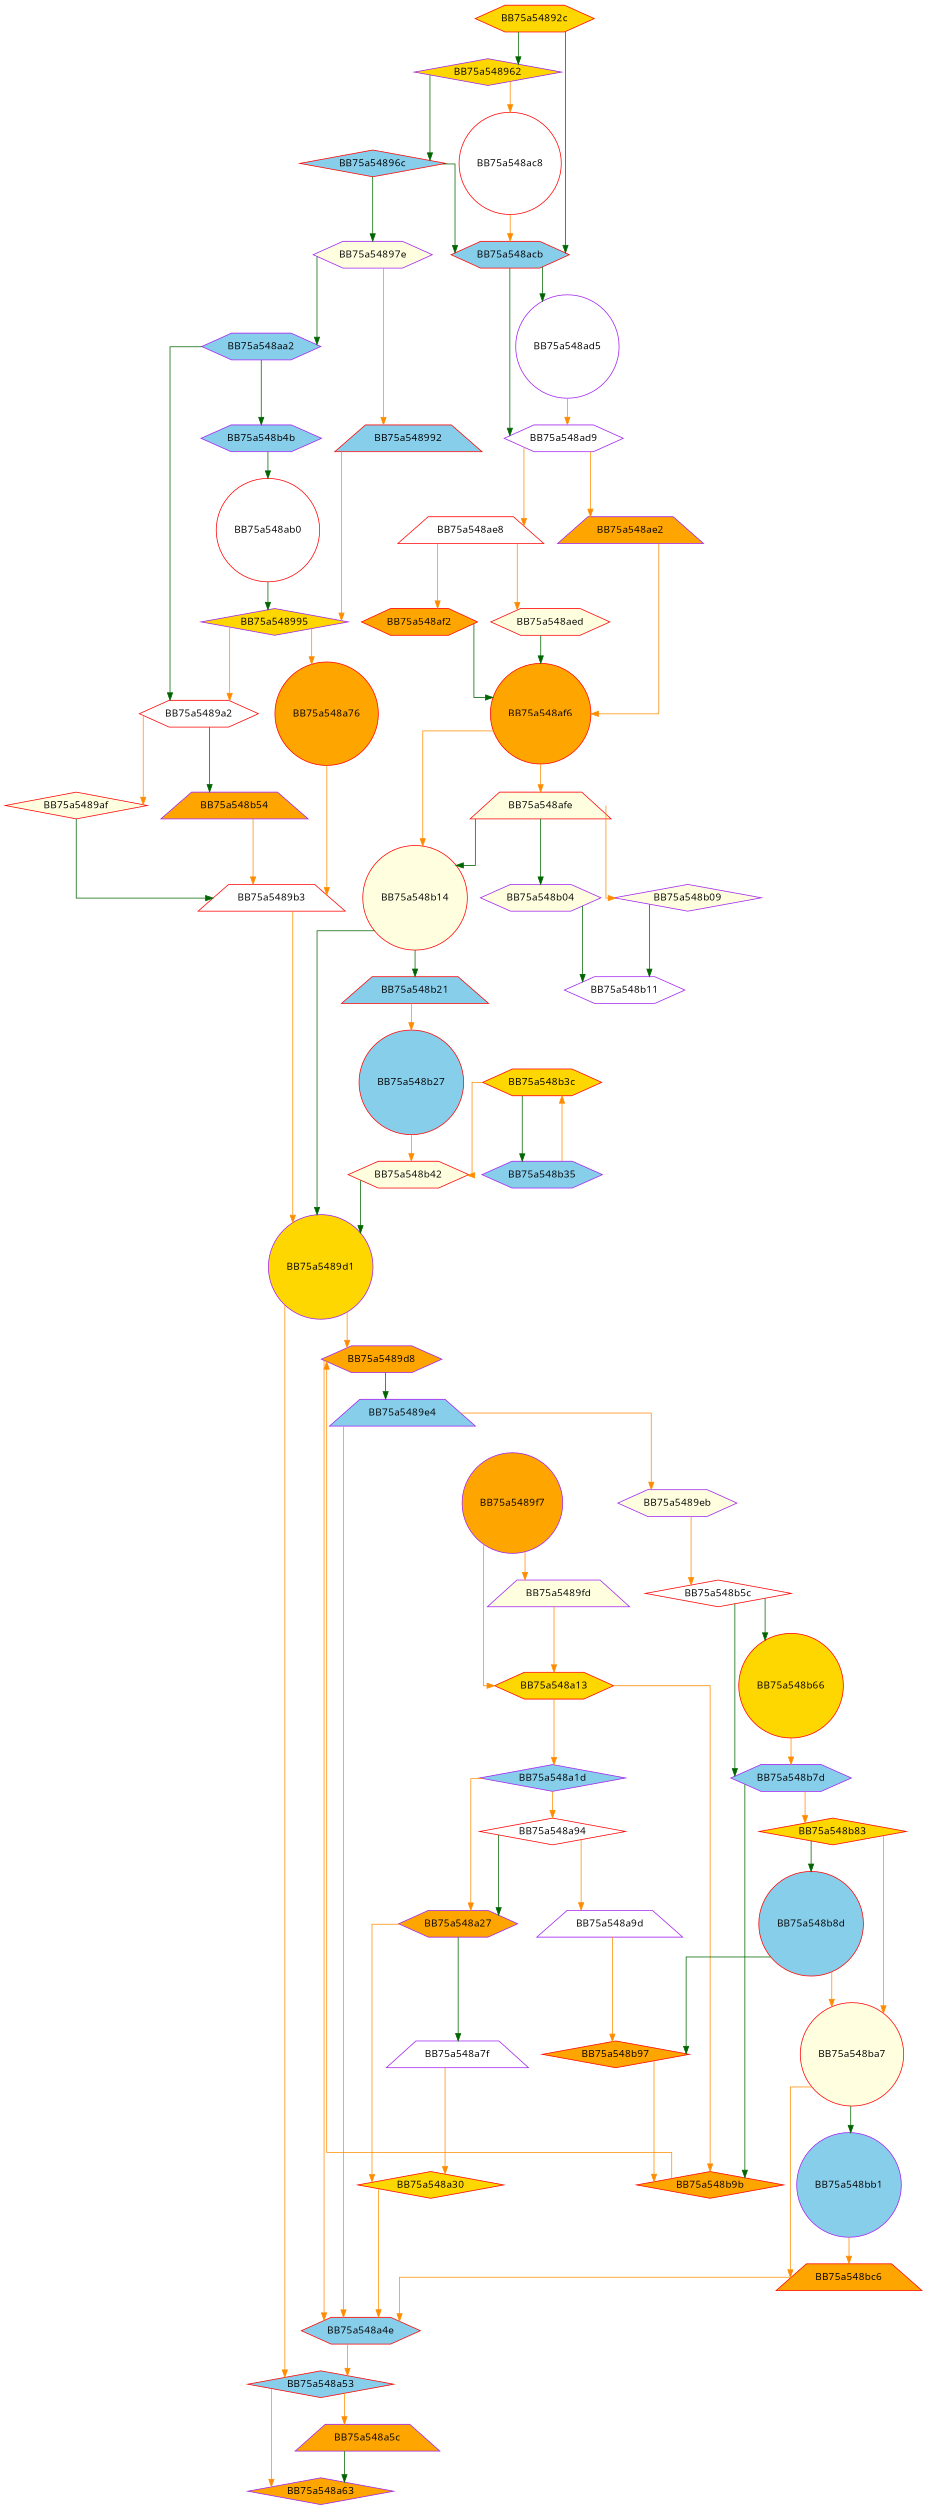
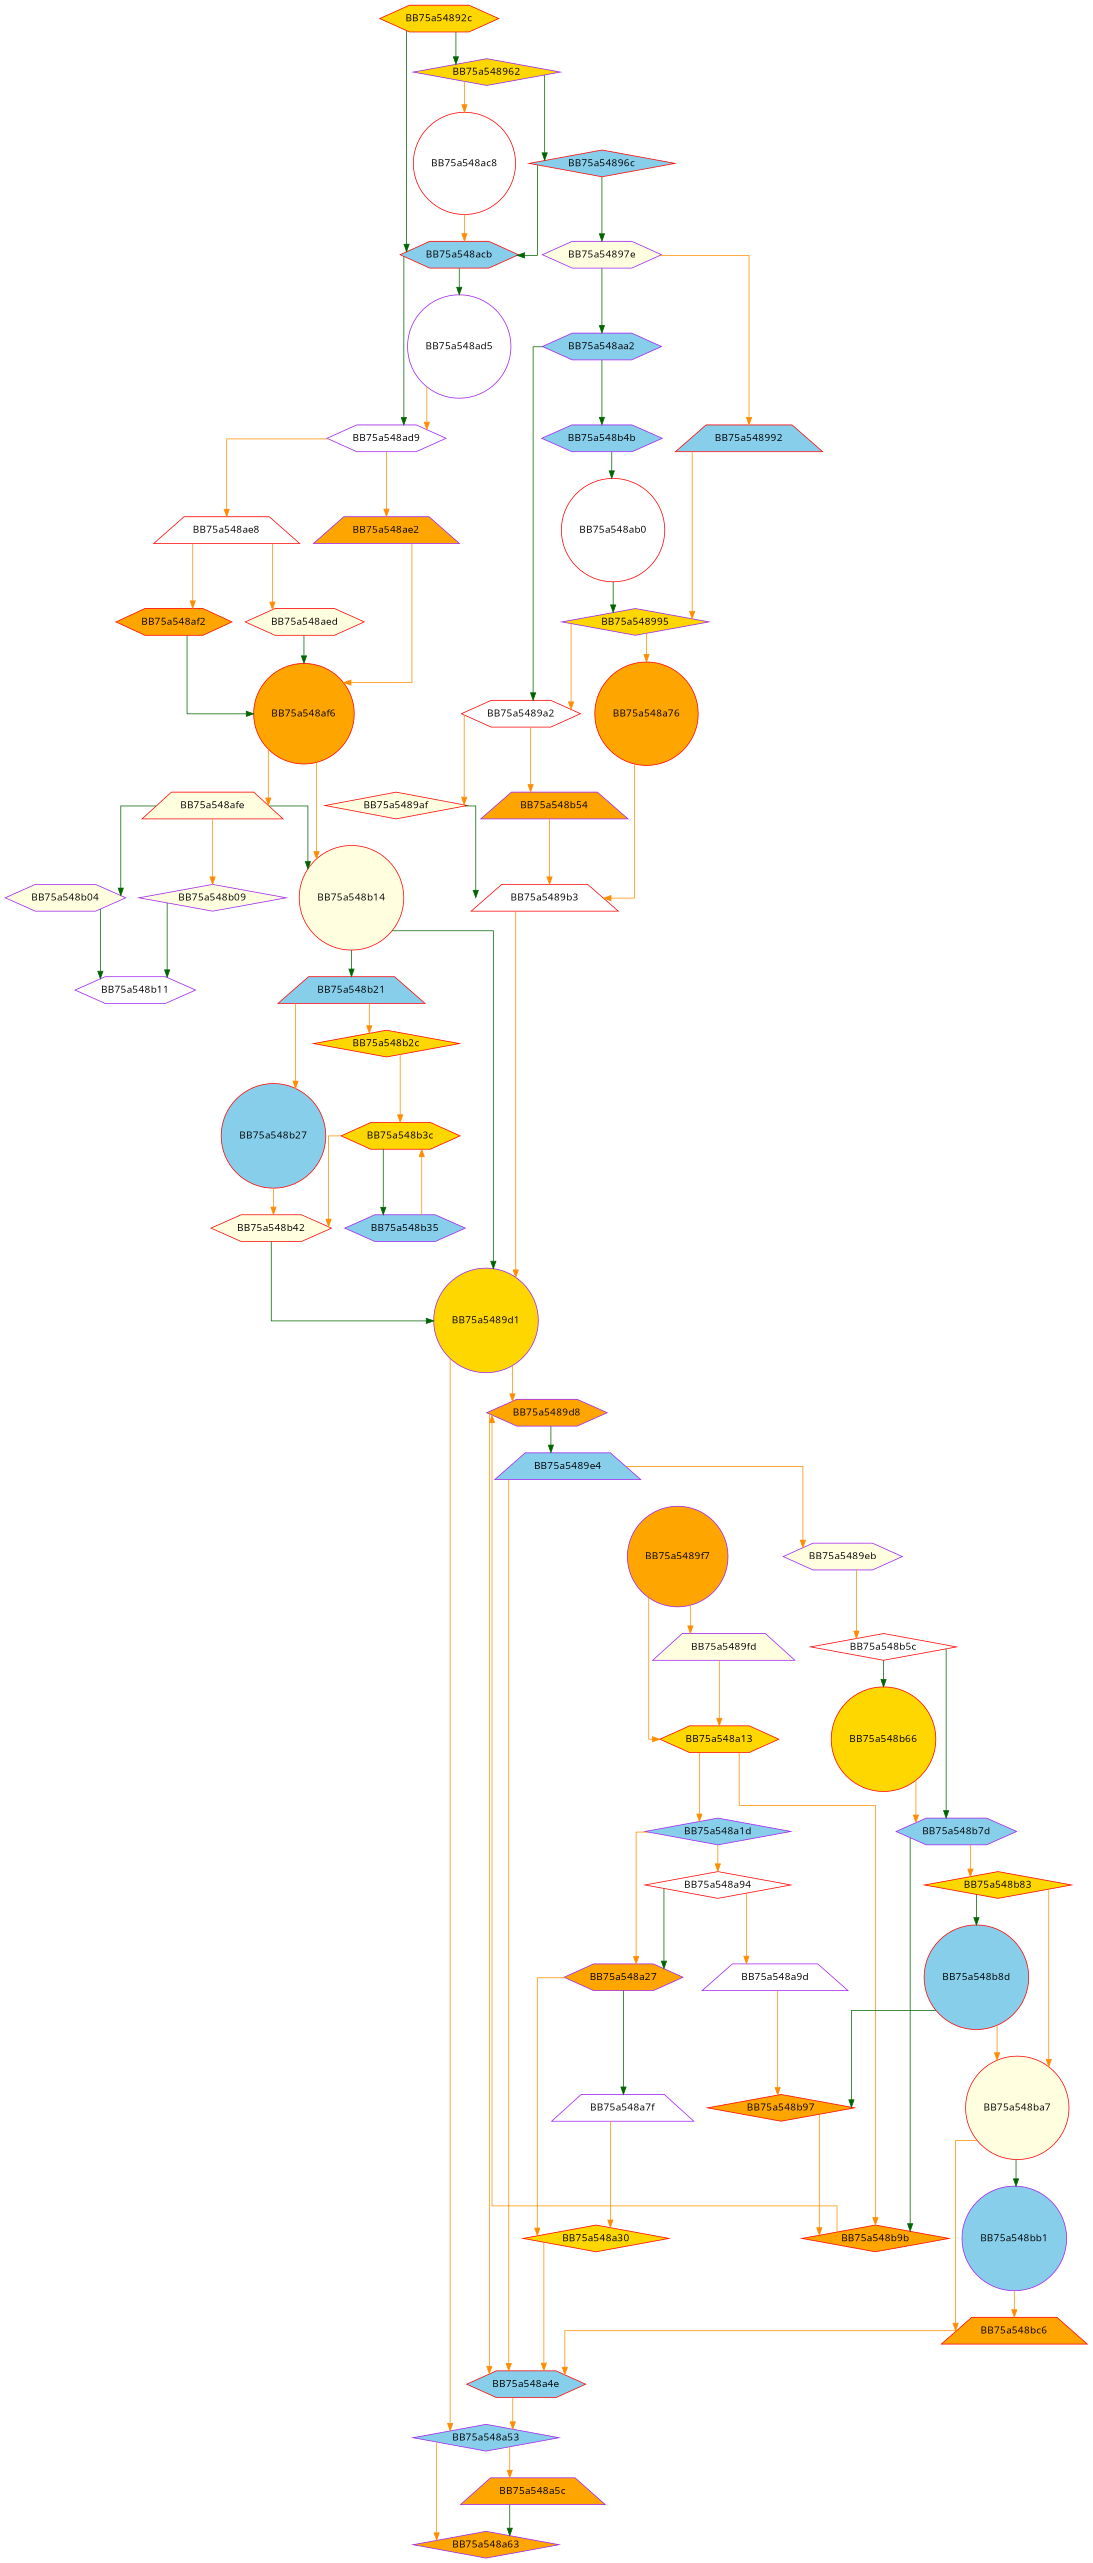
(210, 756) -> (531, 756)
none -> (386, 1044)
(321, 2384) -> (486, 2438)
